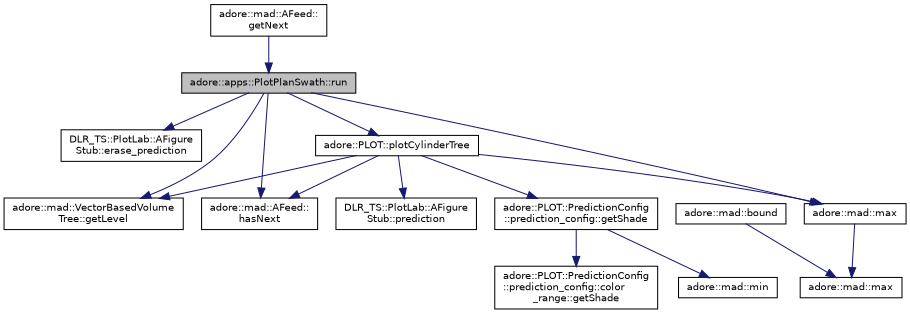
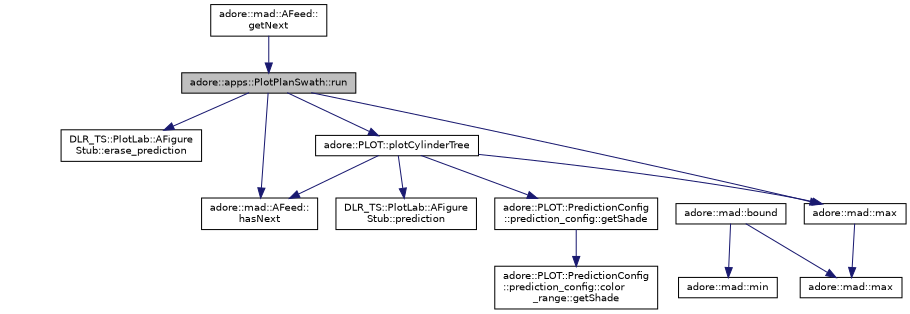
(94, 214) -> none
(653, 251) -> (730, 246)
